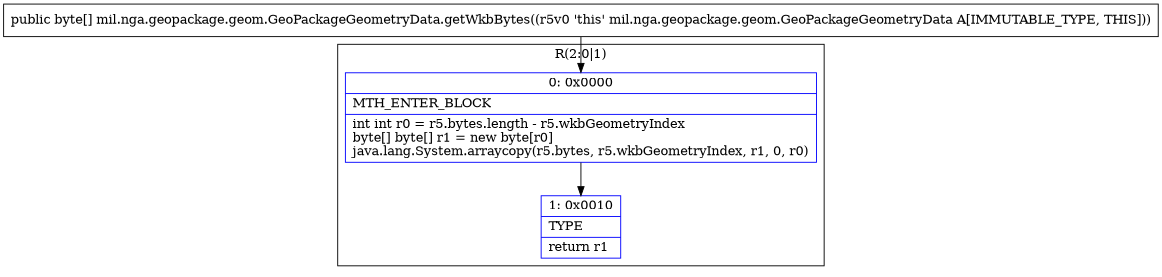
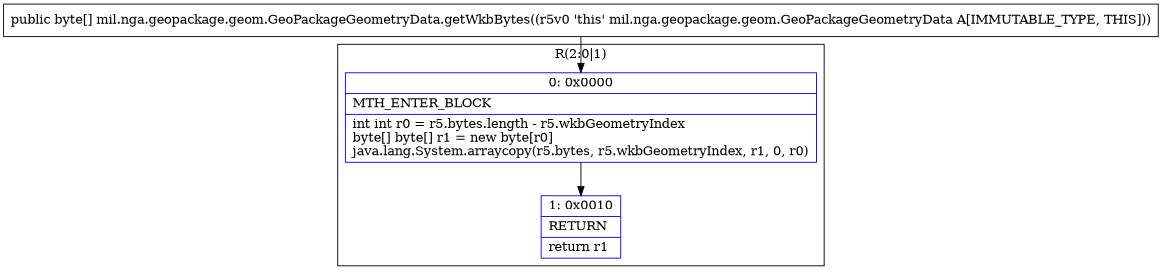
(566, 226) -> (578, 226)
